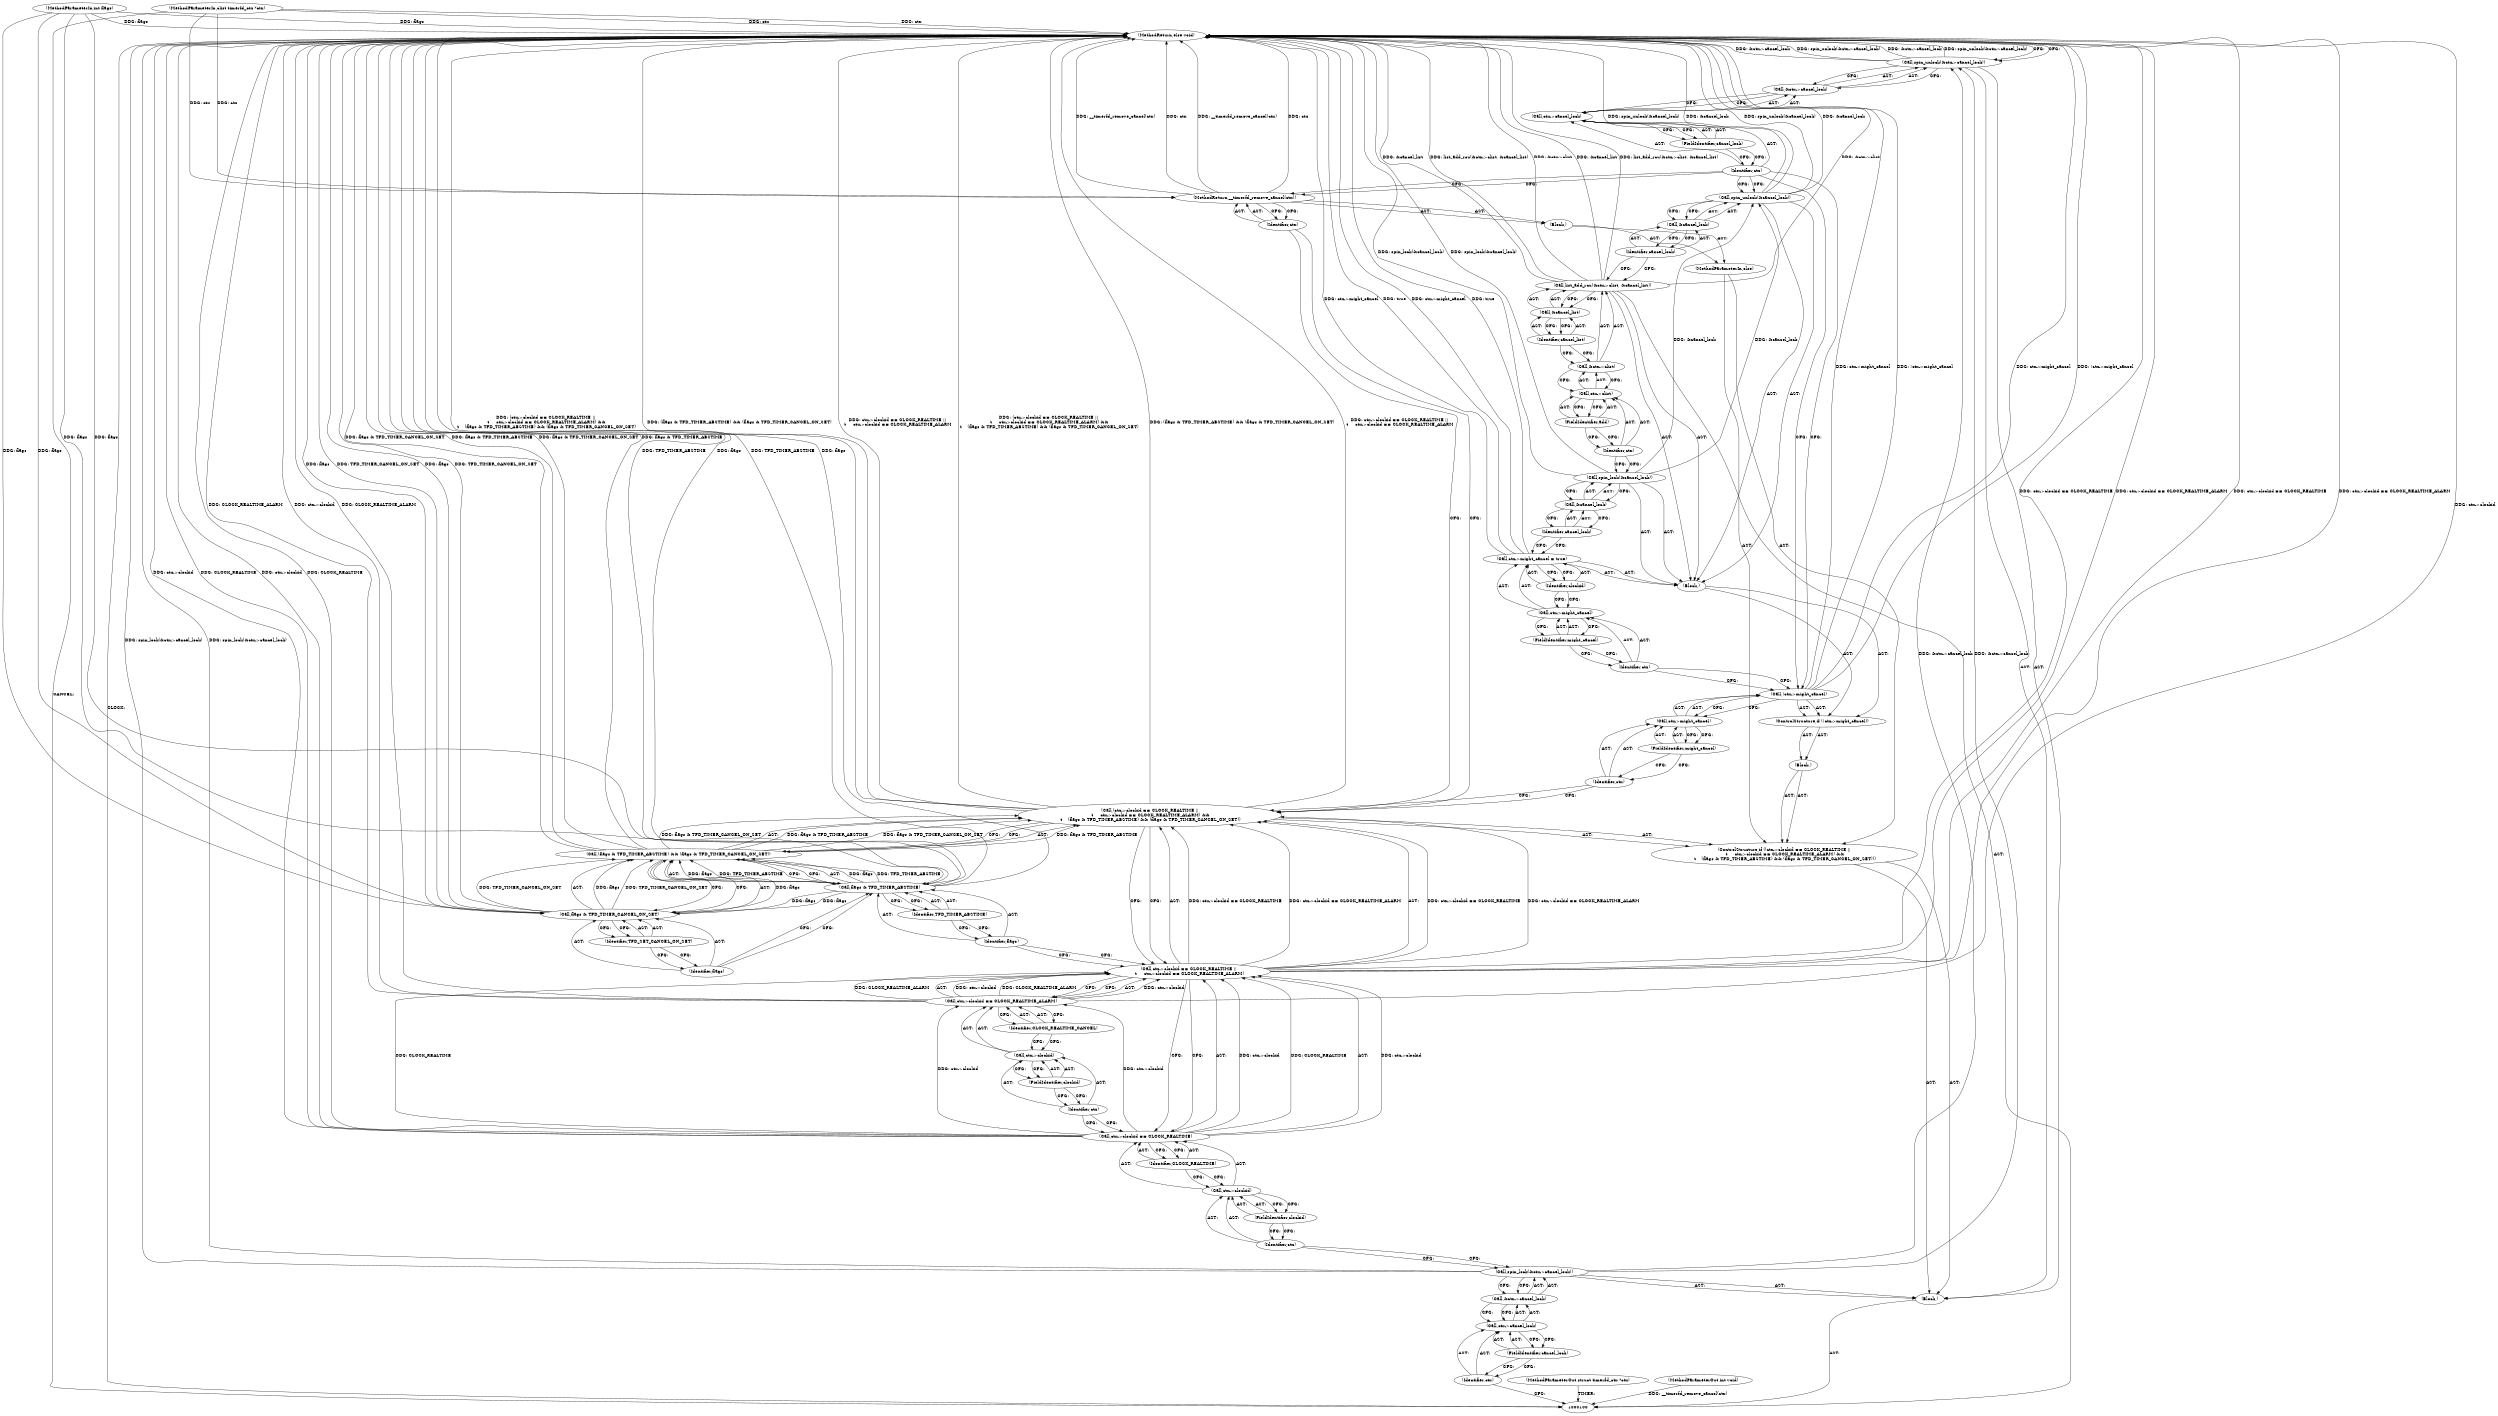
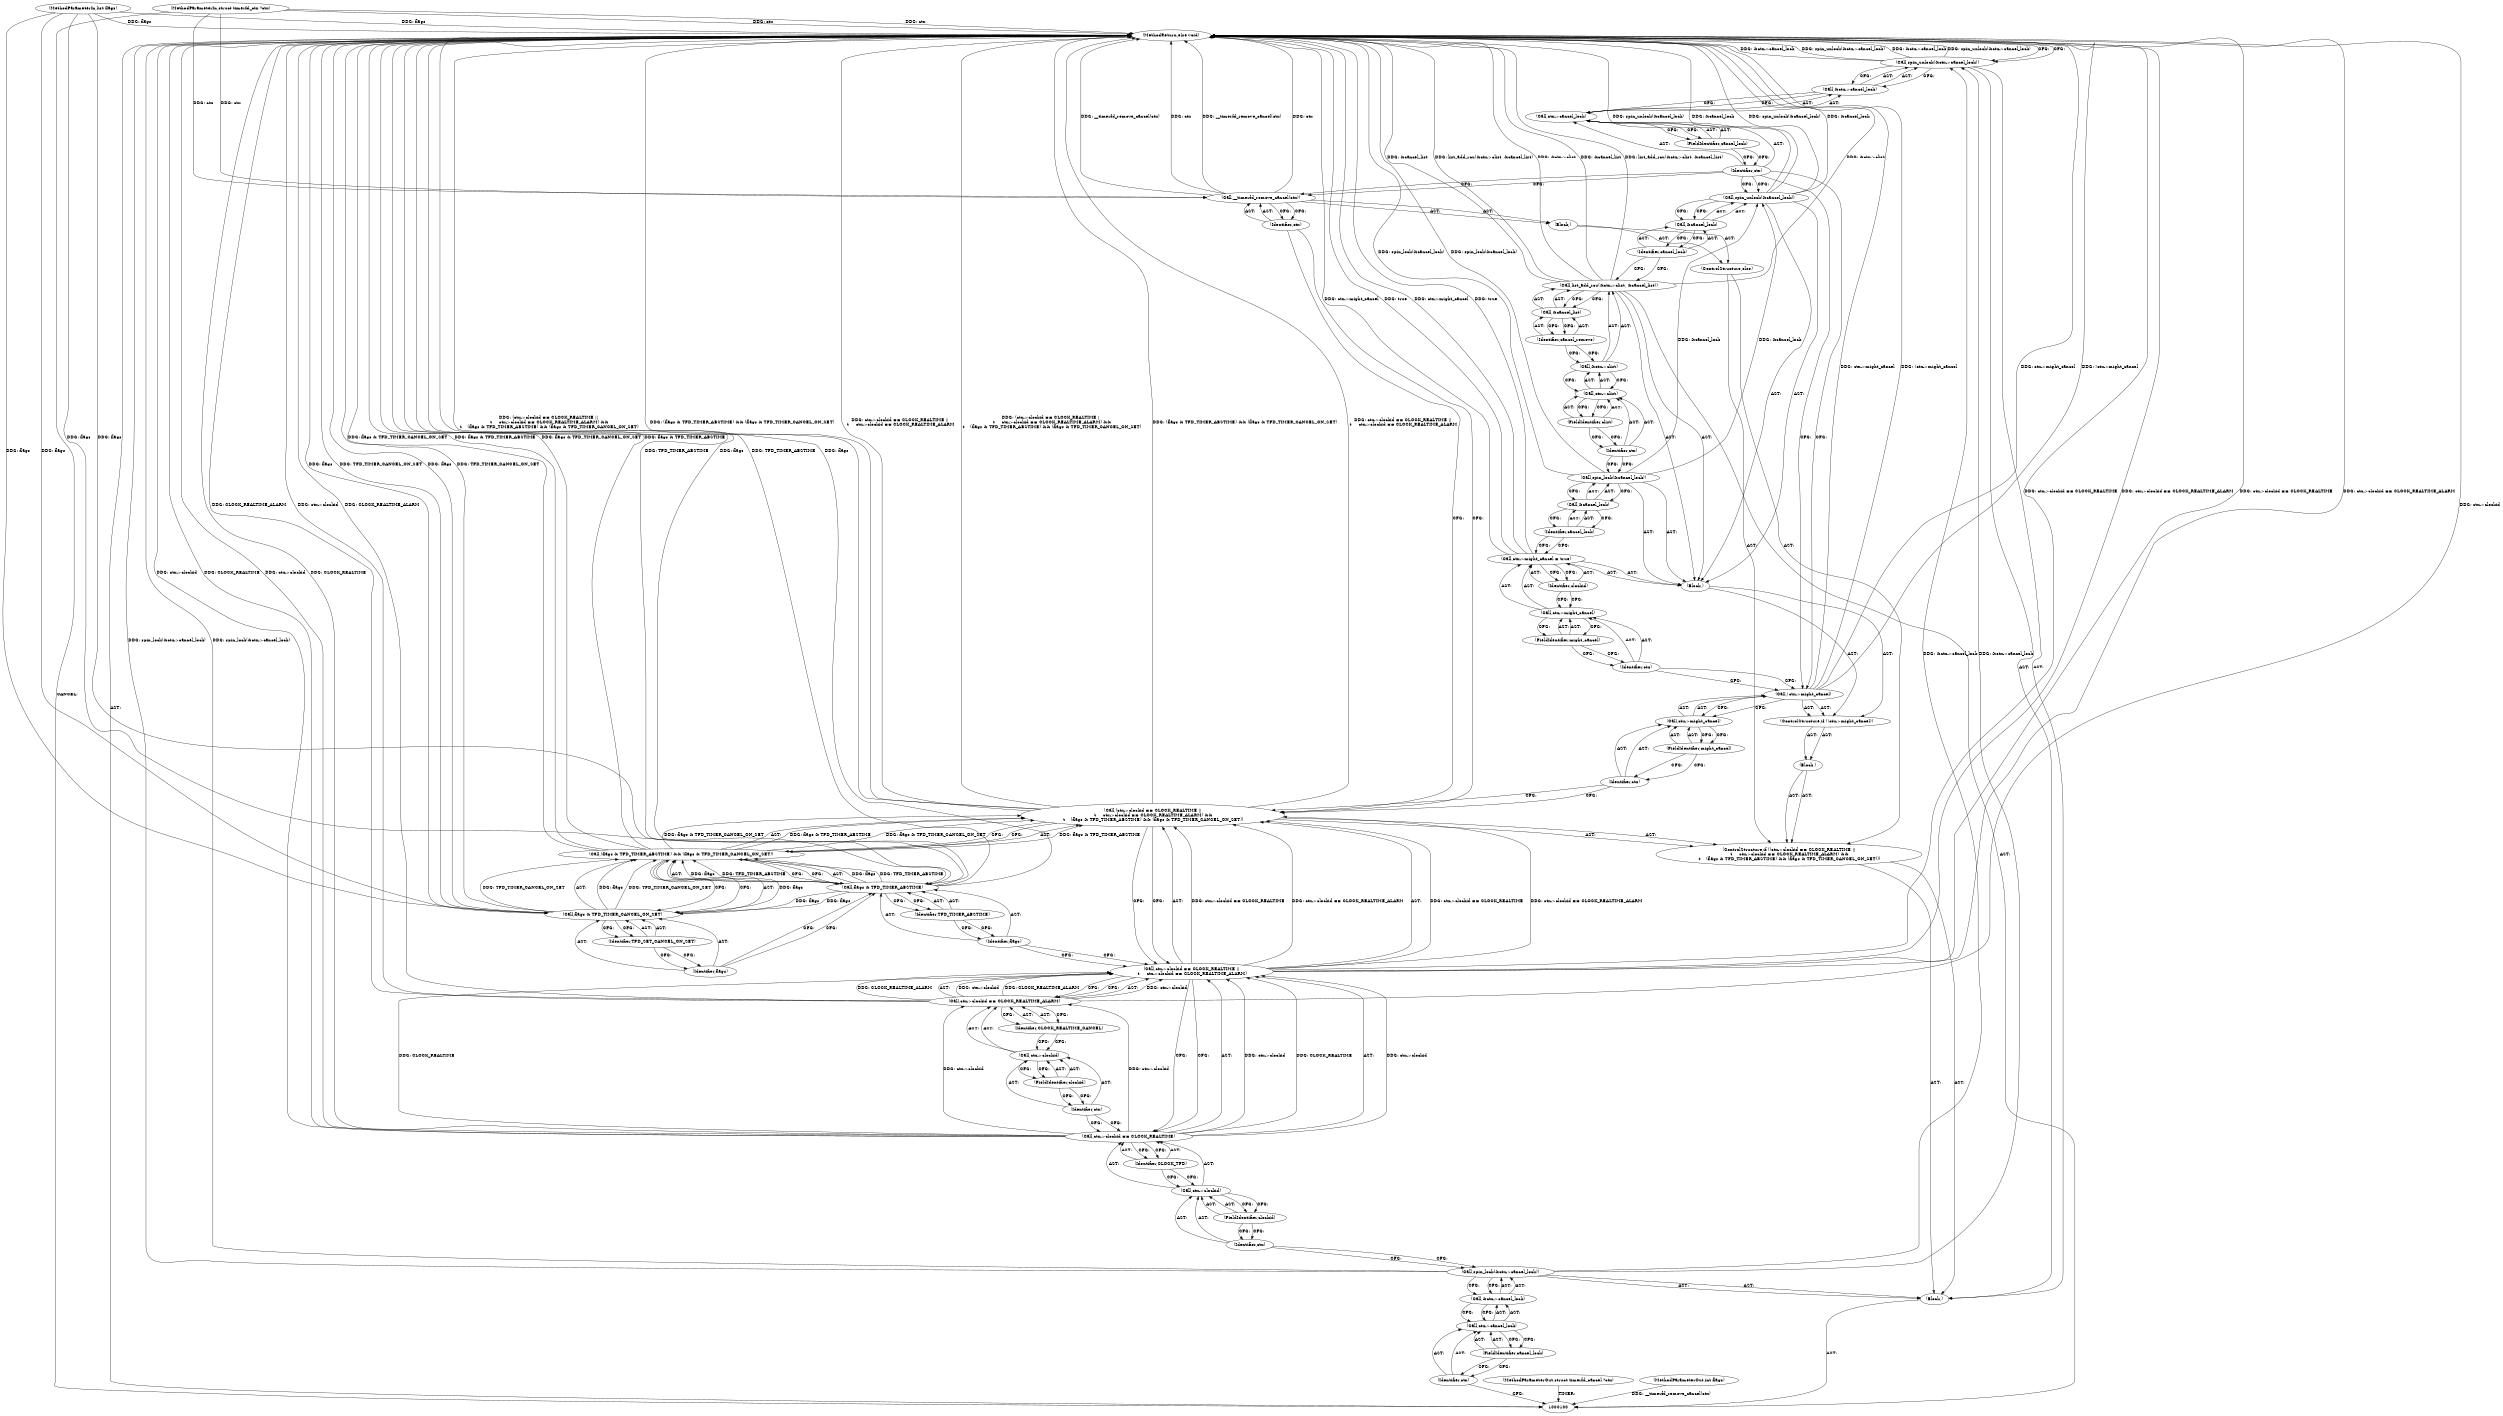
(80, 8) -> (83, 8)
(217, 8) -> (221, 8)
(1245, 198) -> (1261, 198)
(1725, 269) -> (1727, 269)
(1561, 340) -> (1566, 340)
(1587, 422) -> (1590, 422)
(117, 708) -> (116, 708)
(1183, 1164) -> (1161, 1164)
(1578, 1380) -> (1558, 1380)
(1703, 1380) -> (1689, 1380)
